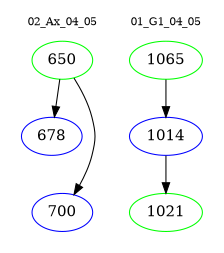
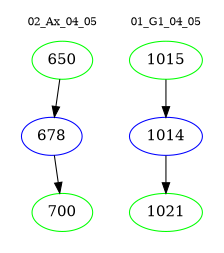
(166, 60) -> (166, 60)
(95, 131) -> (56, 169)
(62, 212) -> (62, 212)
